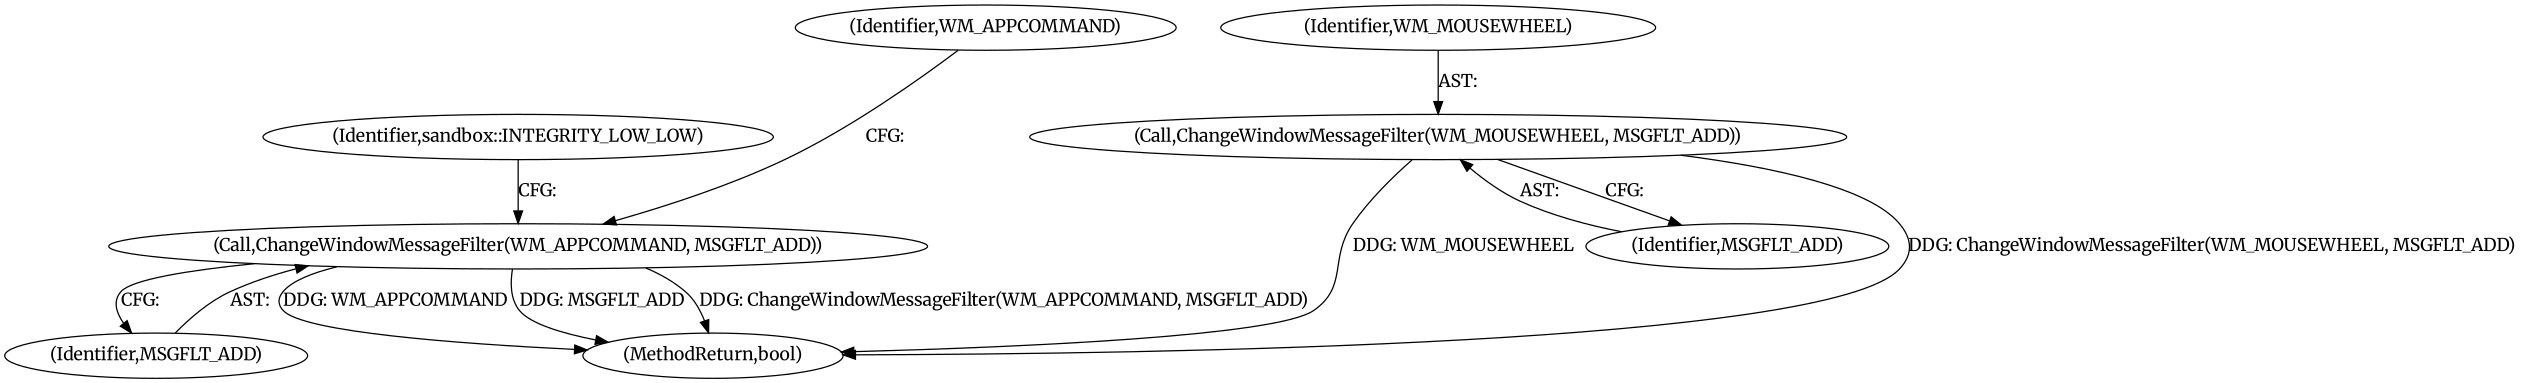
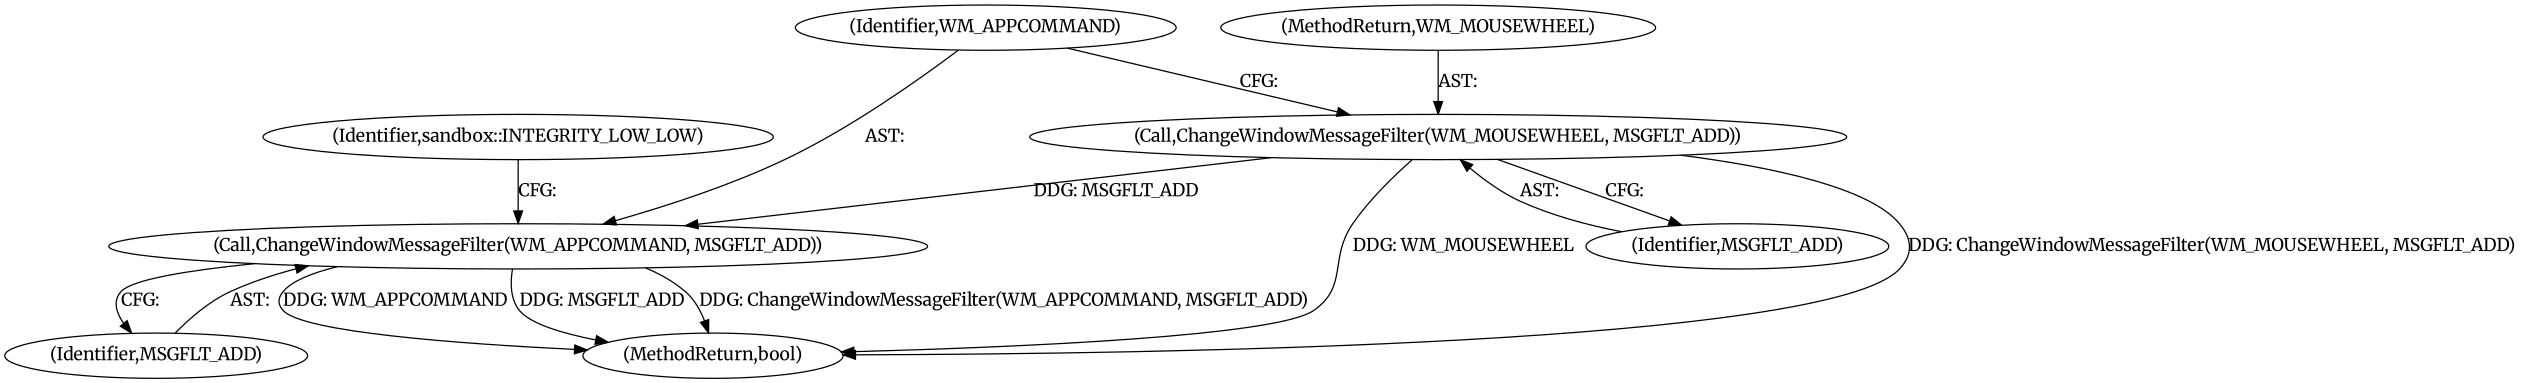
(1438, 28) -> (1438, 28)
none -> (1202, 80)
(887, 137) -> (887, 137)
none -> (985, 191)
